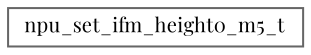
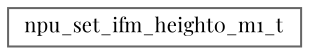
(156, 27) -> (155, 27)
